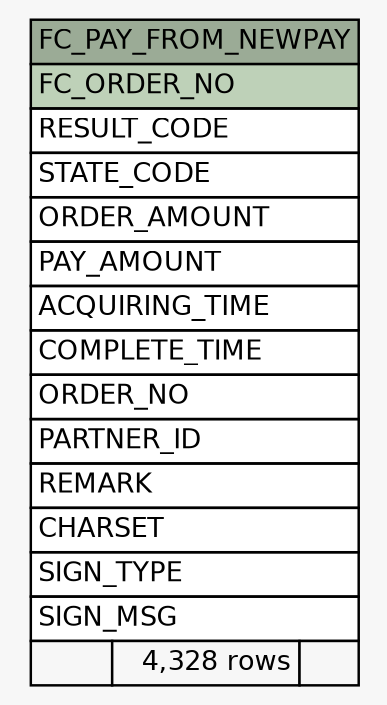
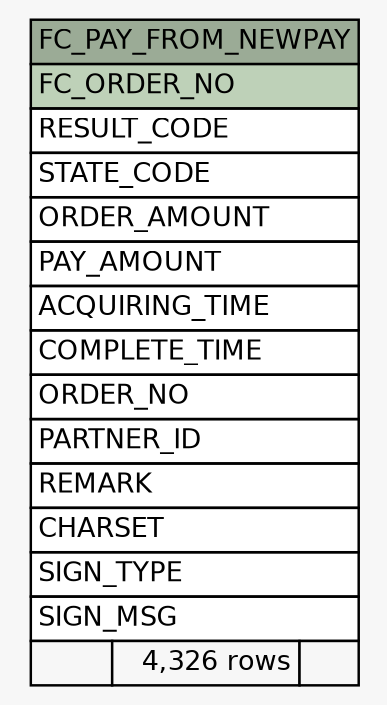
(217, 662) -> (217, 662)
